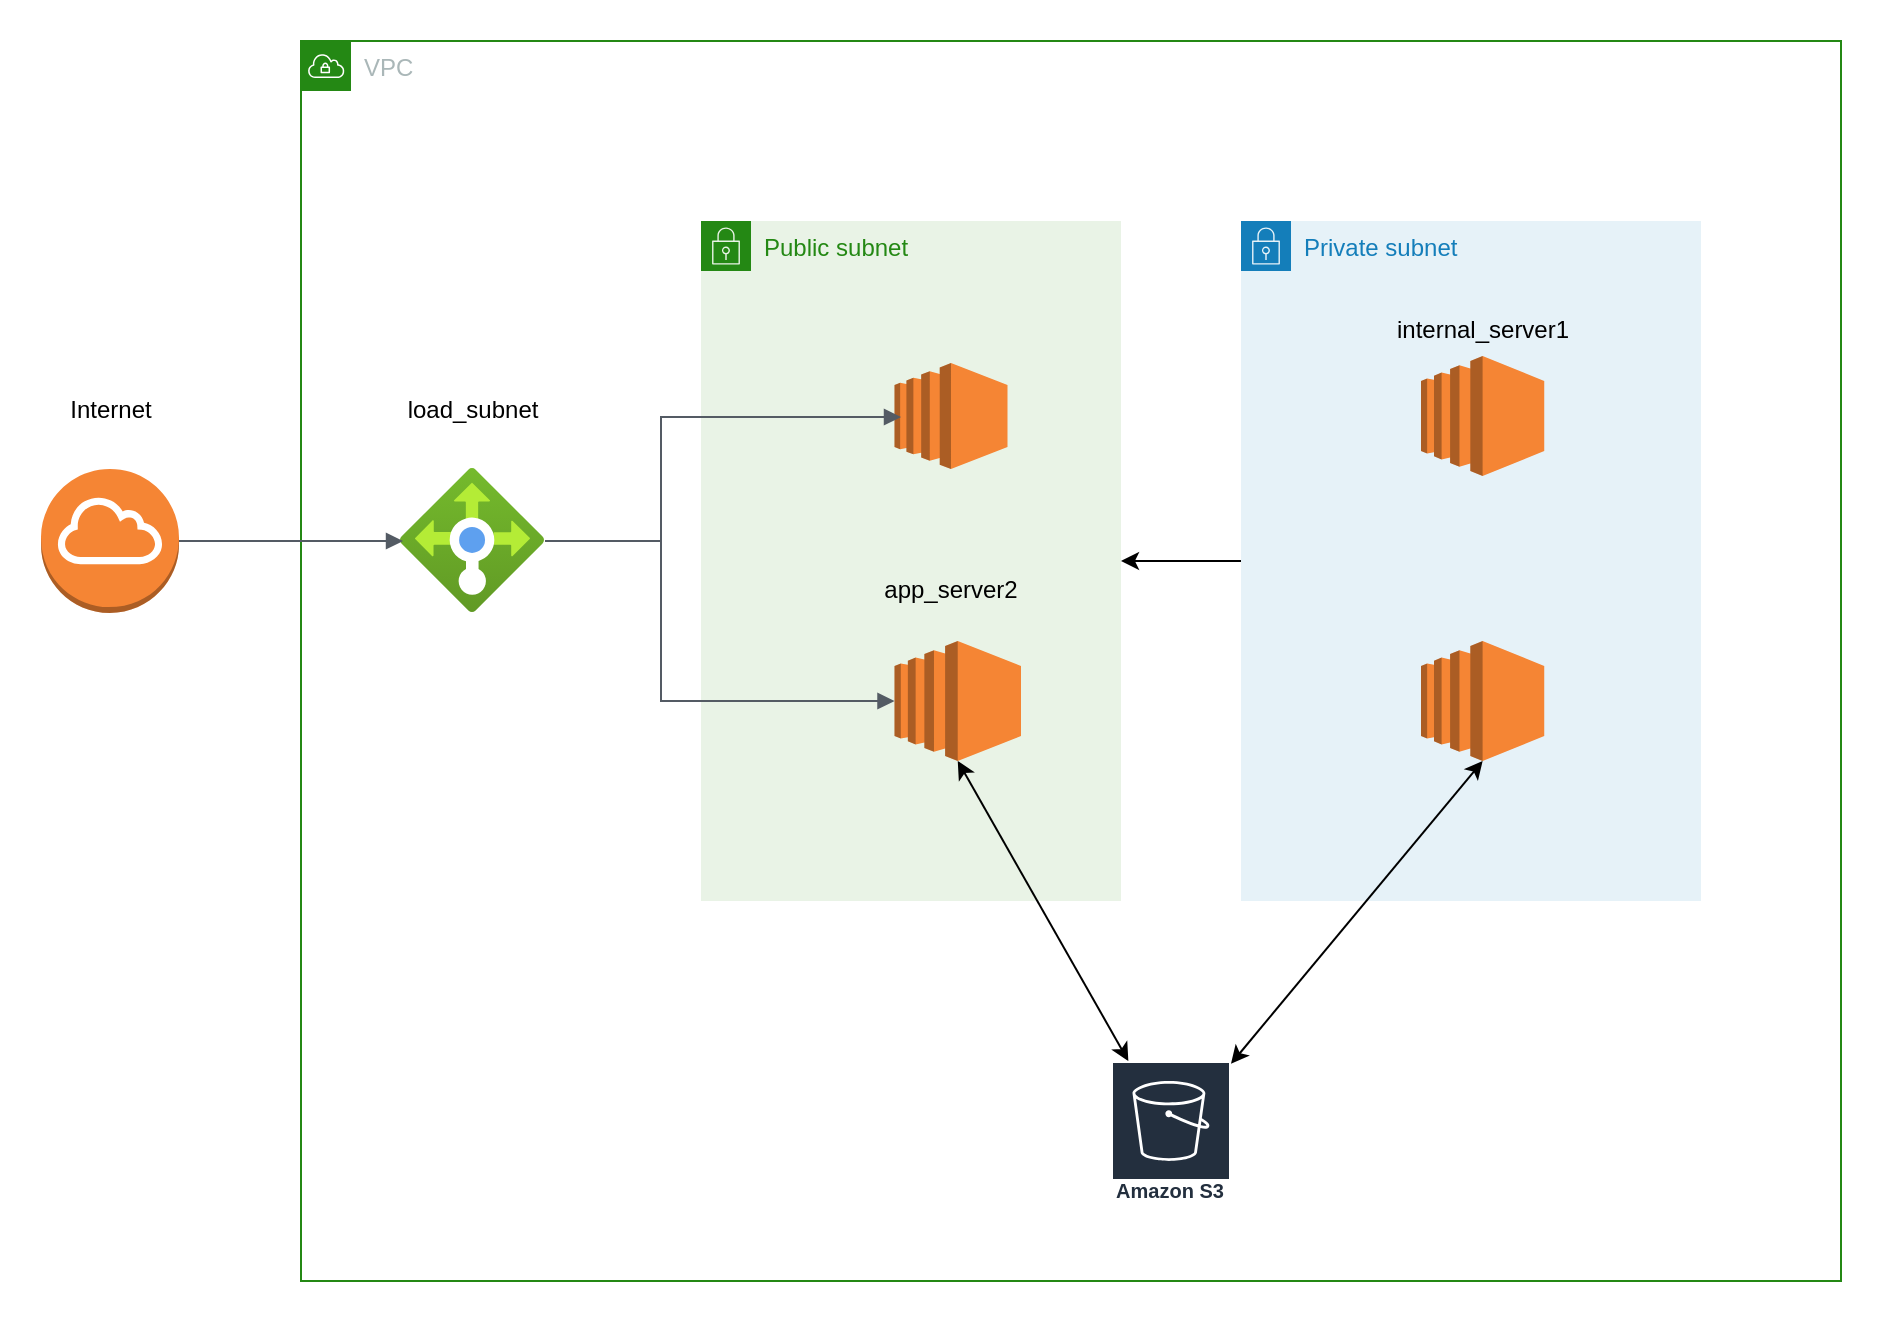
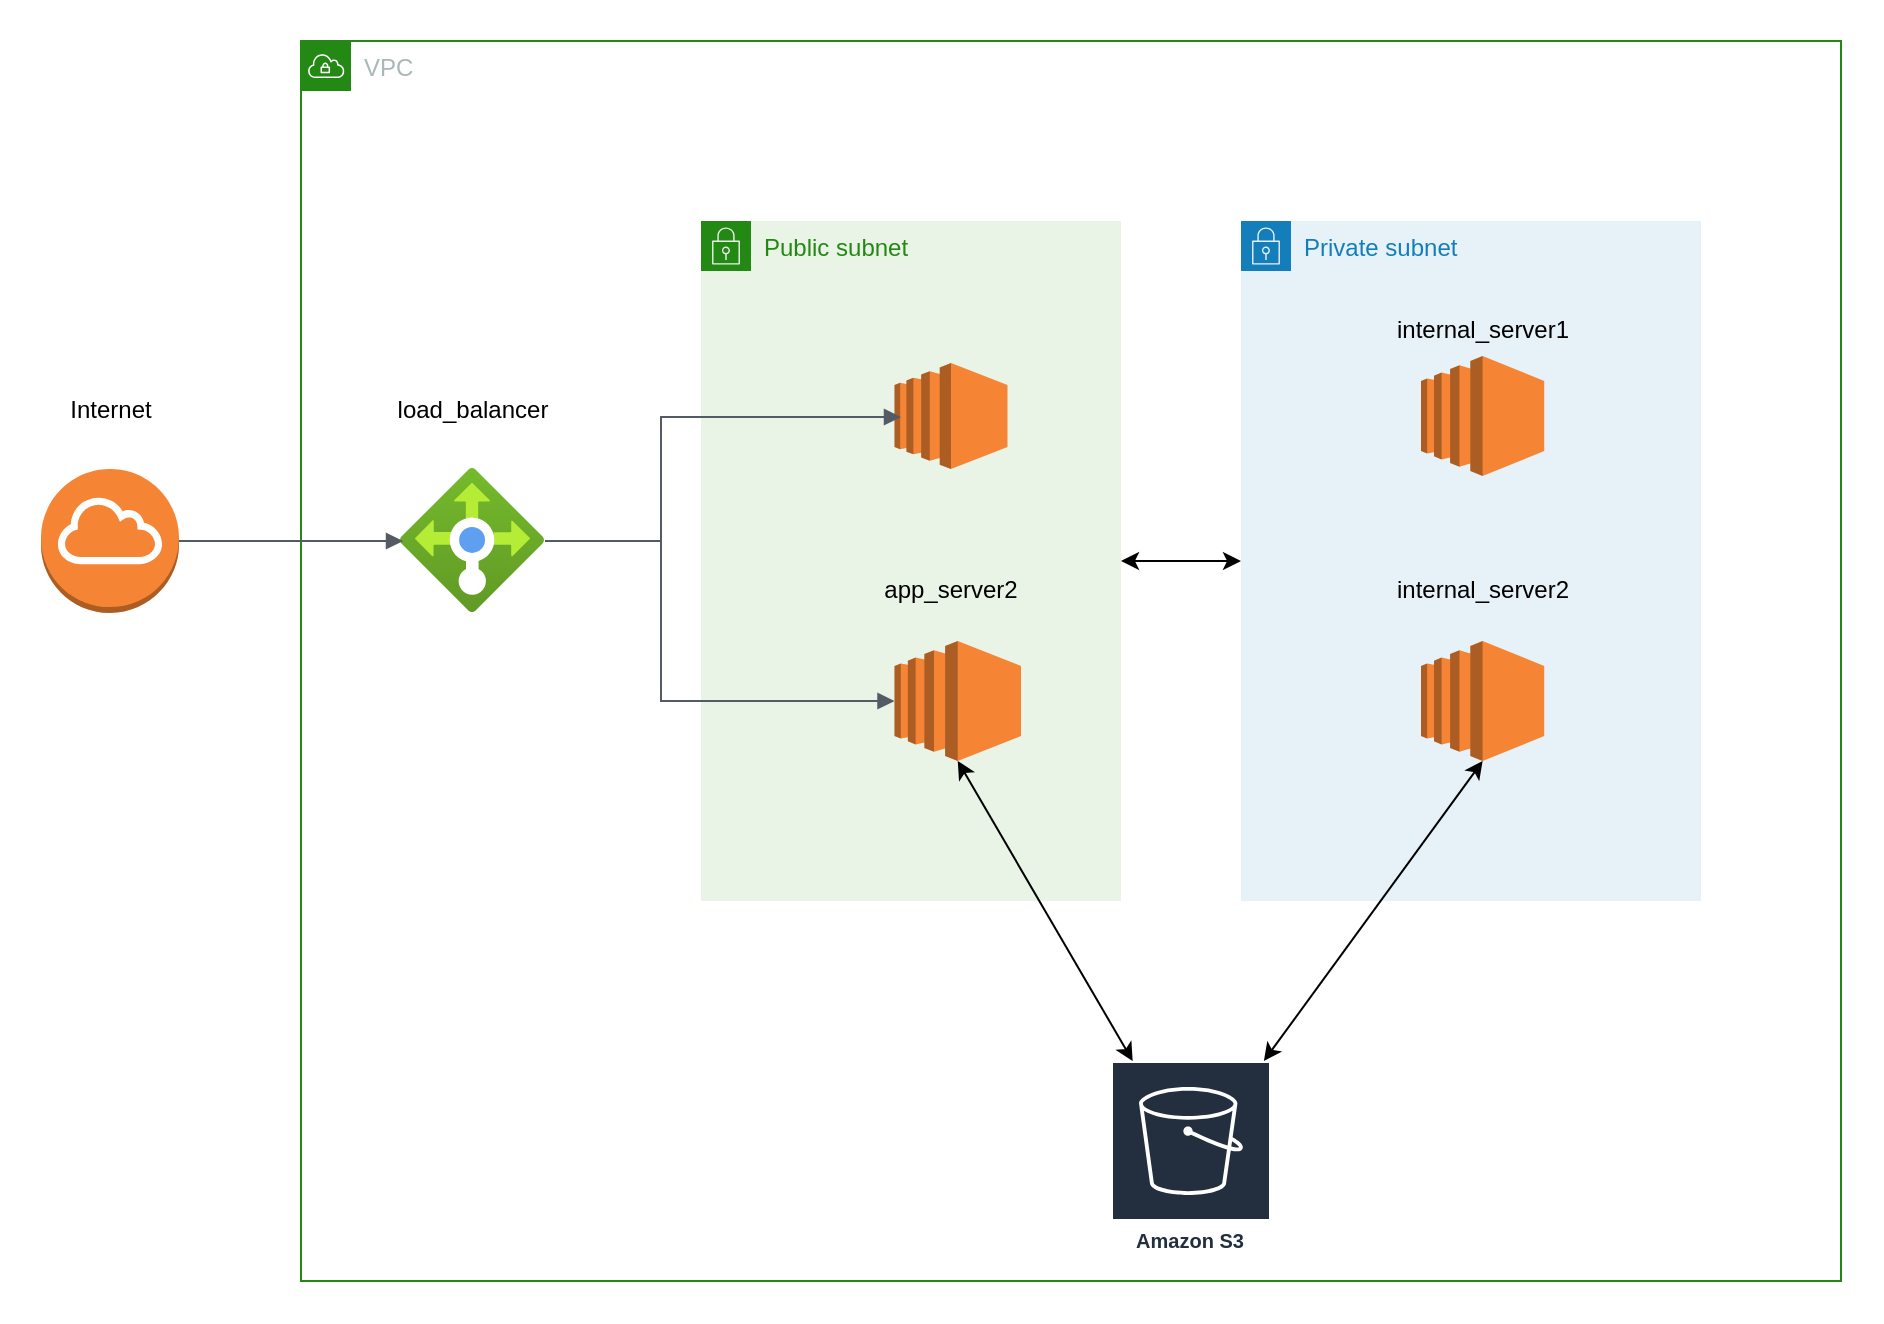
(474, 411) -> (474, 411)
(1232, 561) -> (1226, 561)
none -> (1483, 591)
(1171, 1136) -> (1191, 1161)
